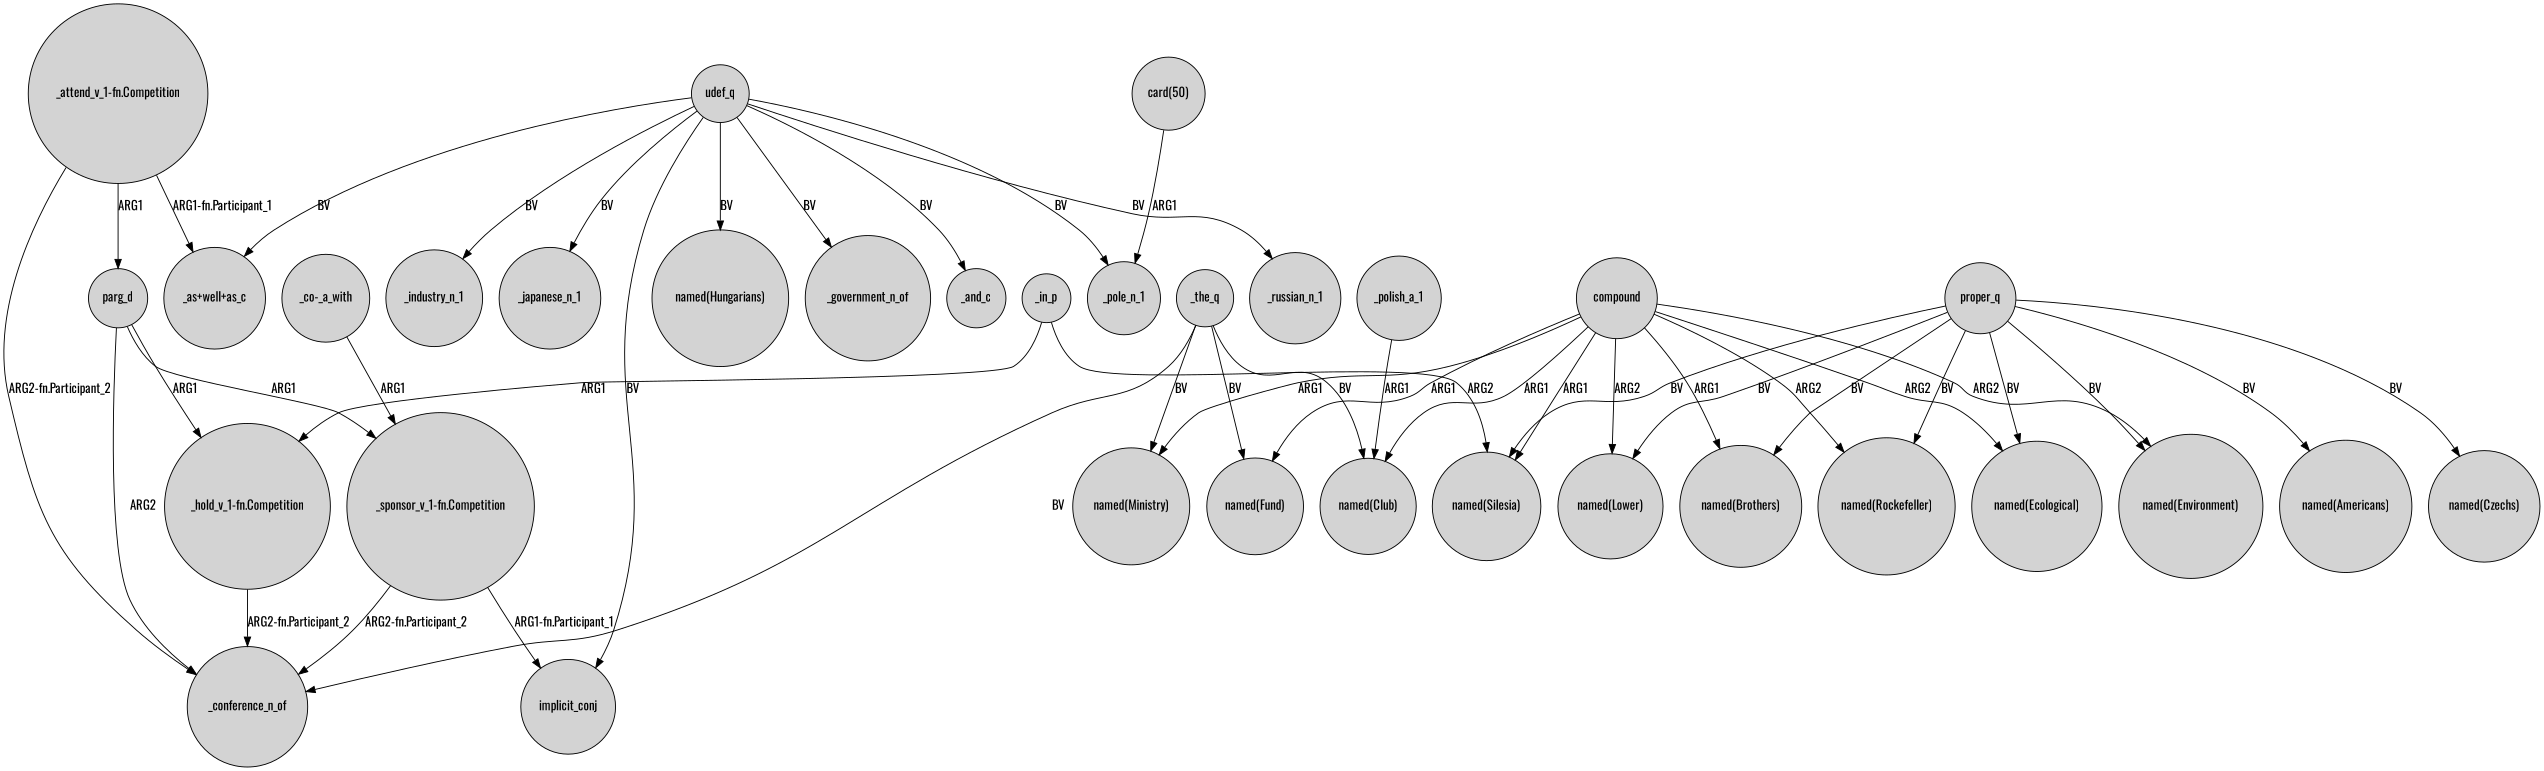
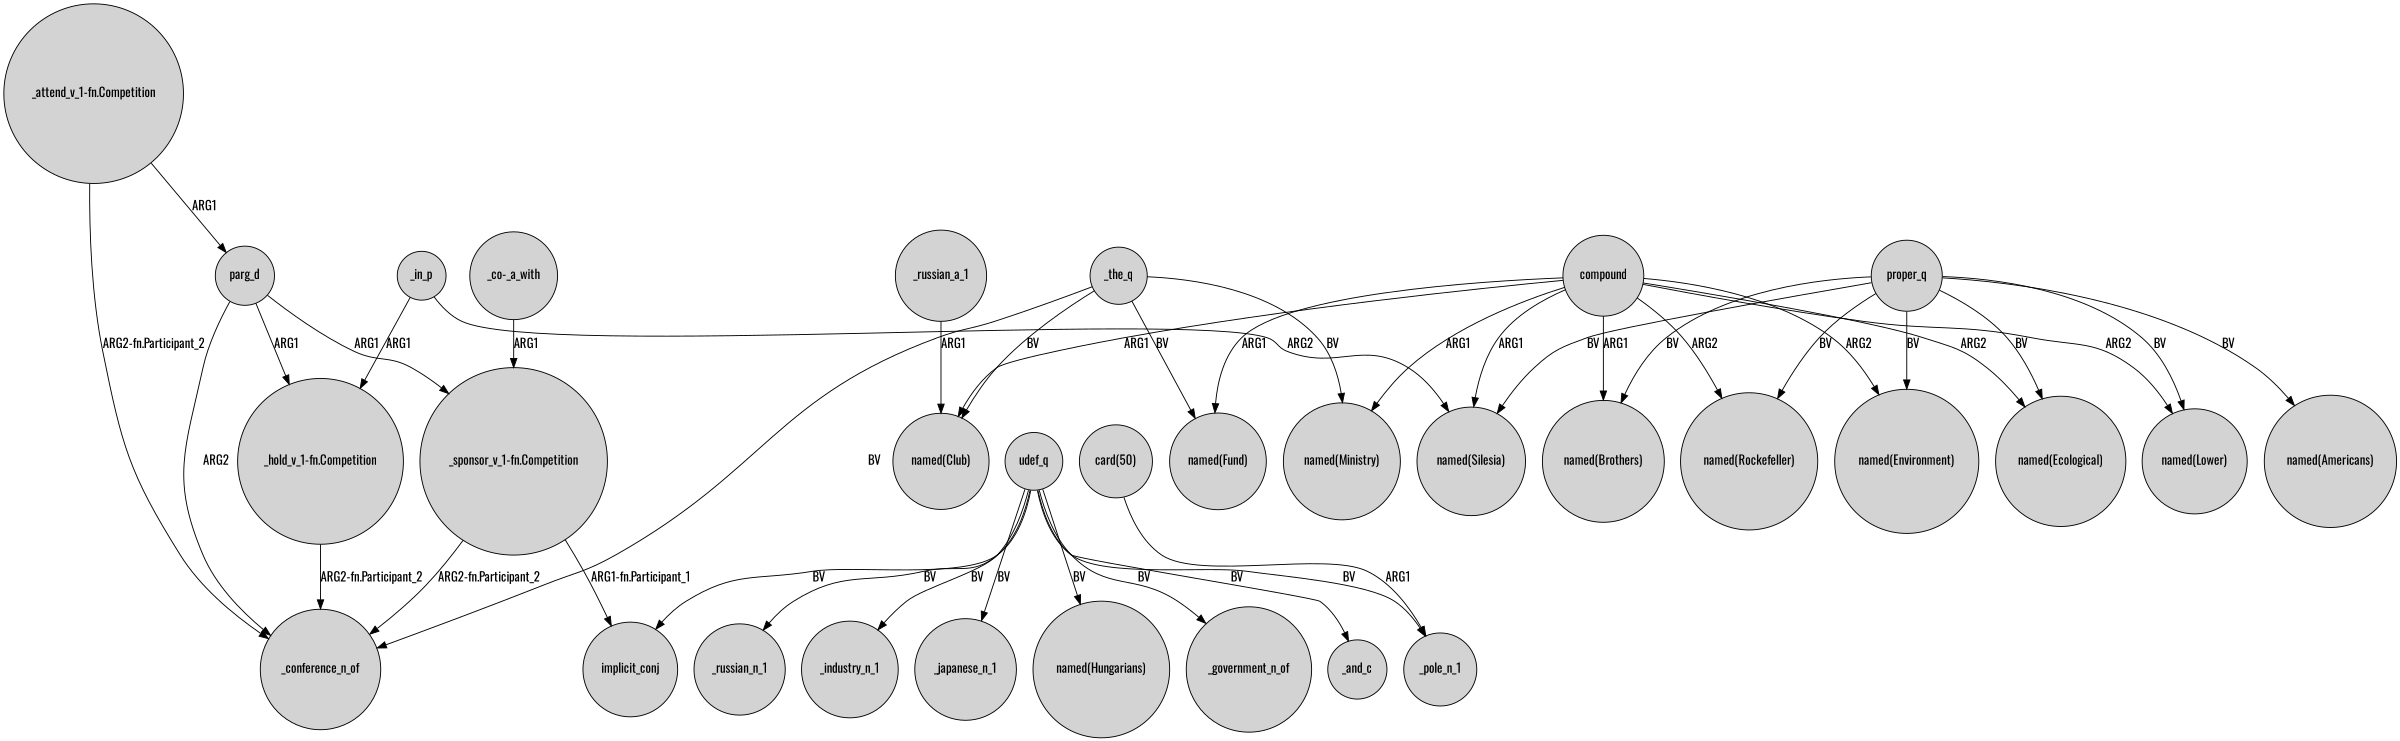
(215, 298) -> none
(1399, 298) -> (941, 276)
(2484, 506) -> none
